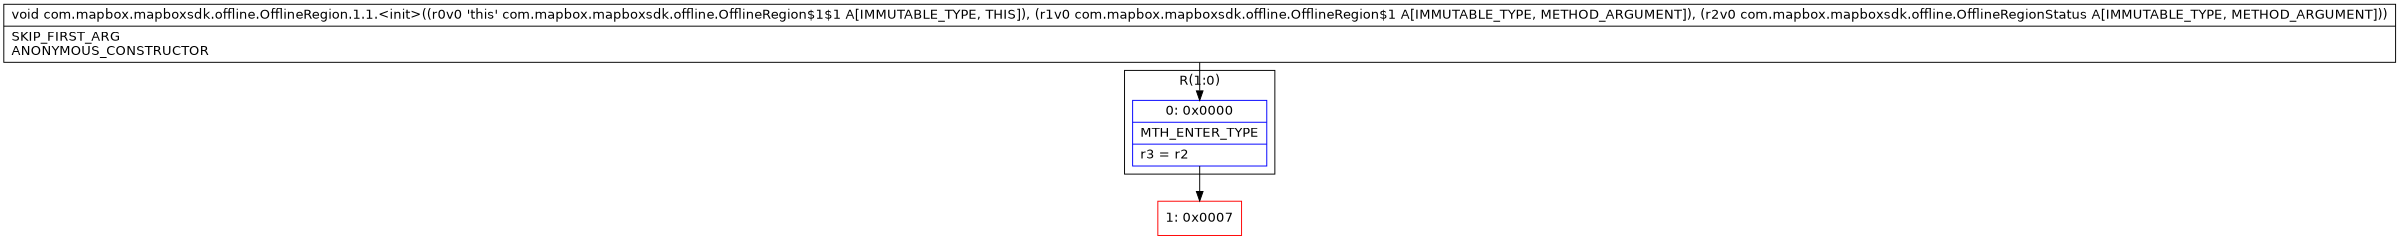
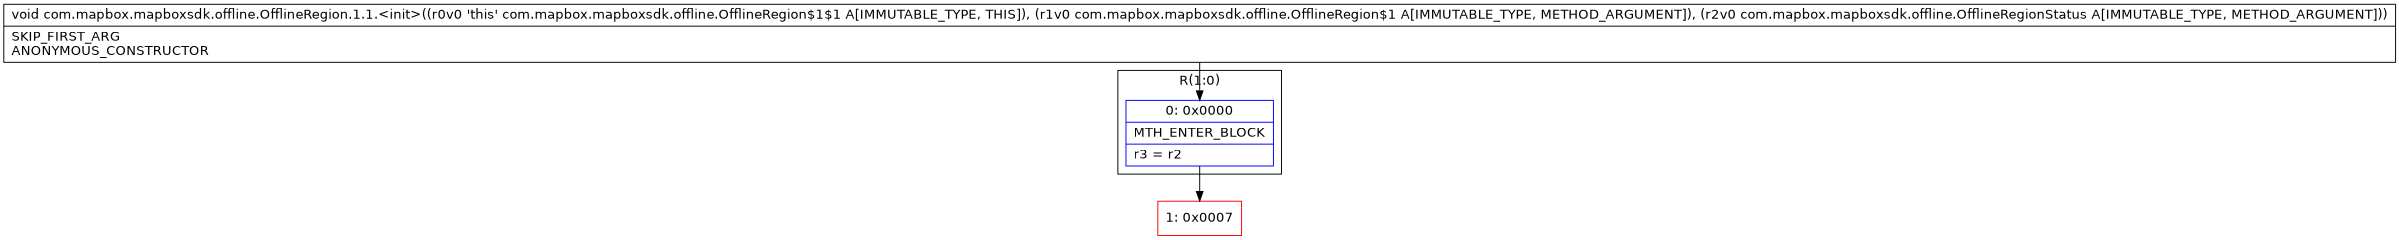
(1200, 133) -> (1200, 133)
